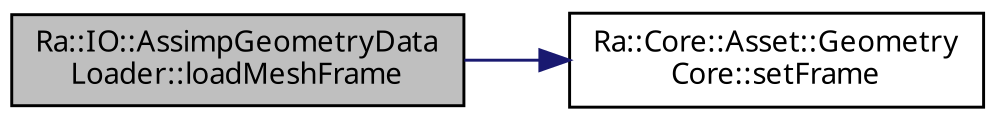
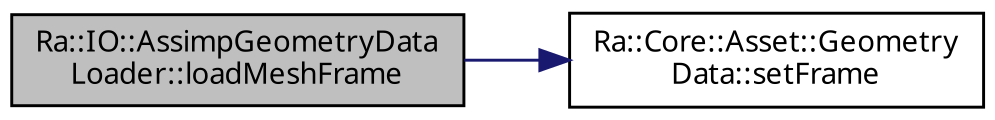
(777, 60) -> (777, 60)
